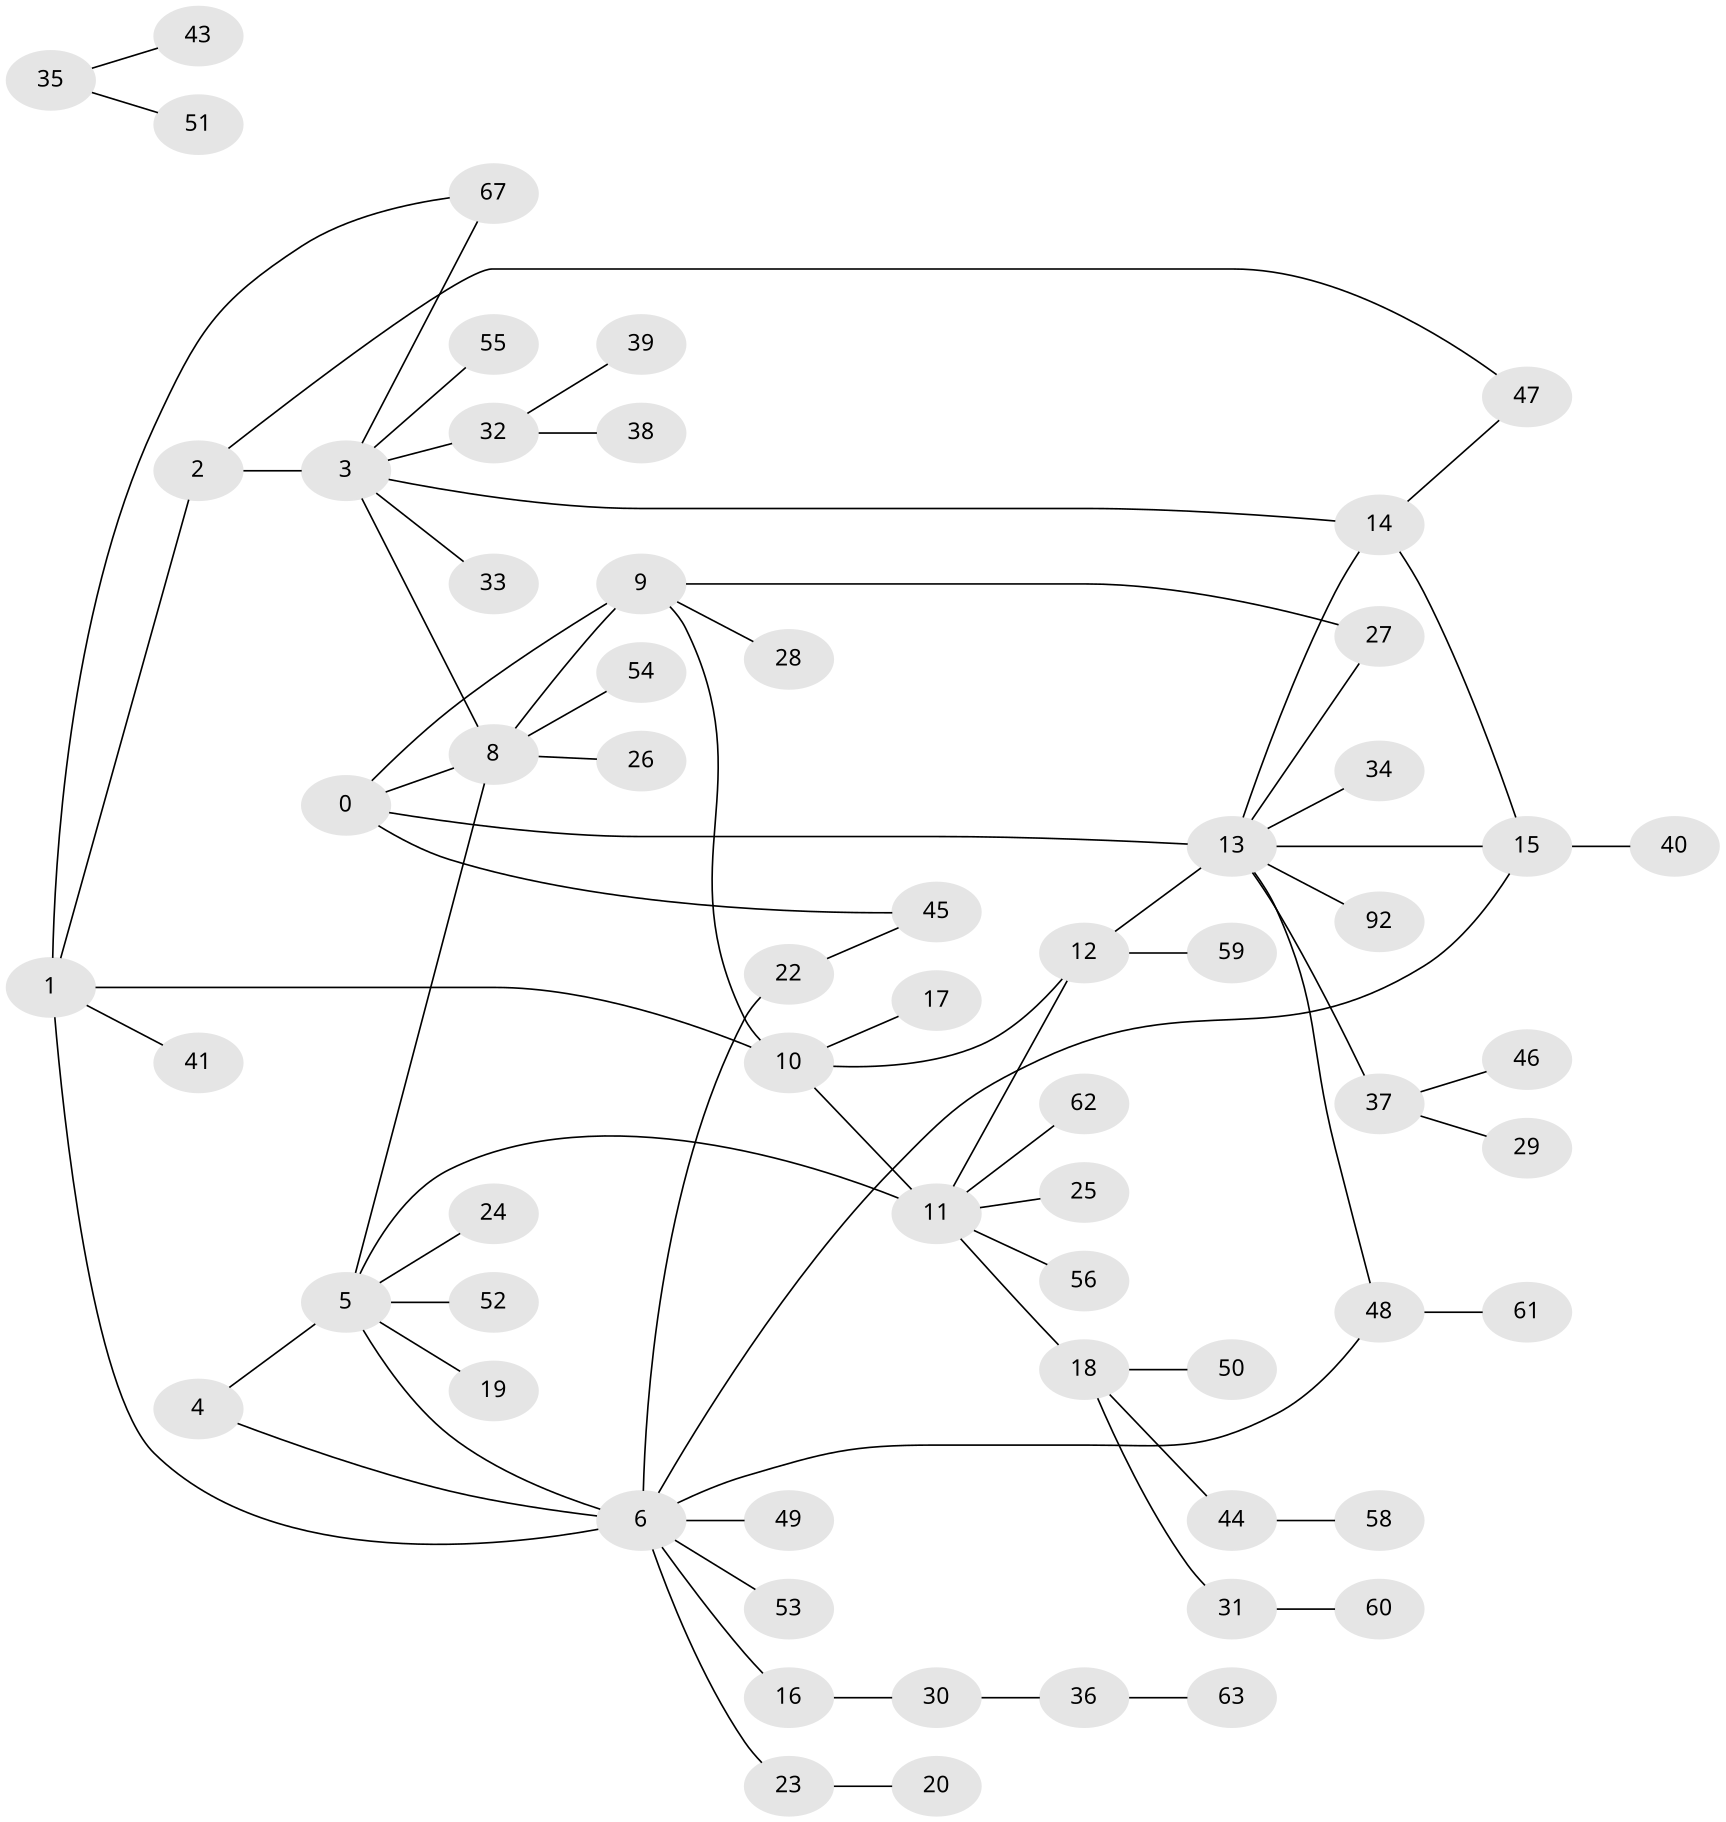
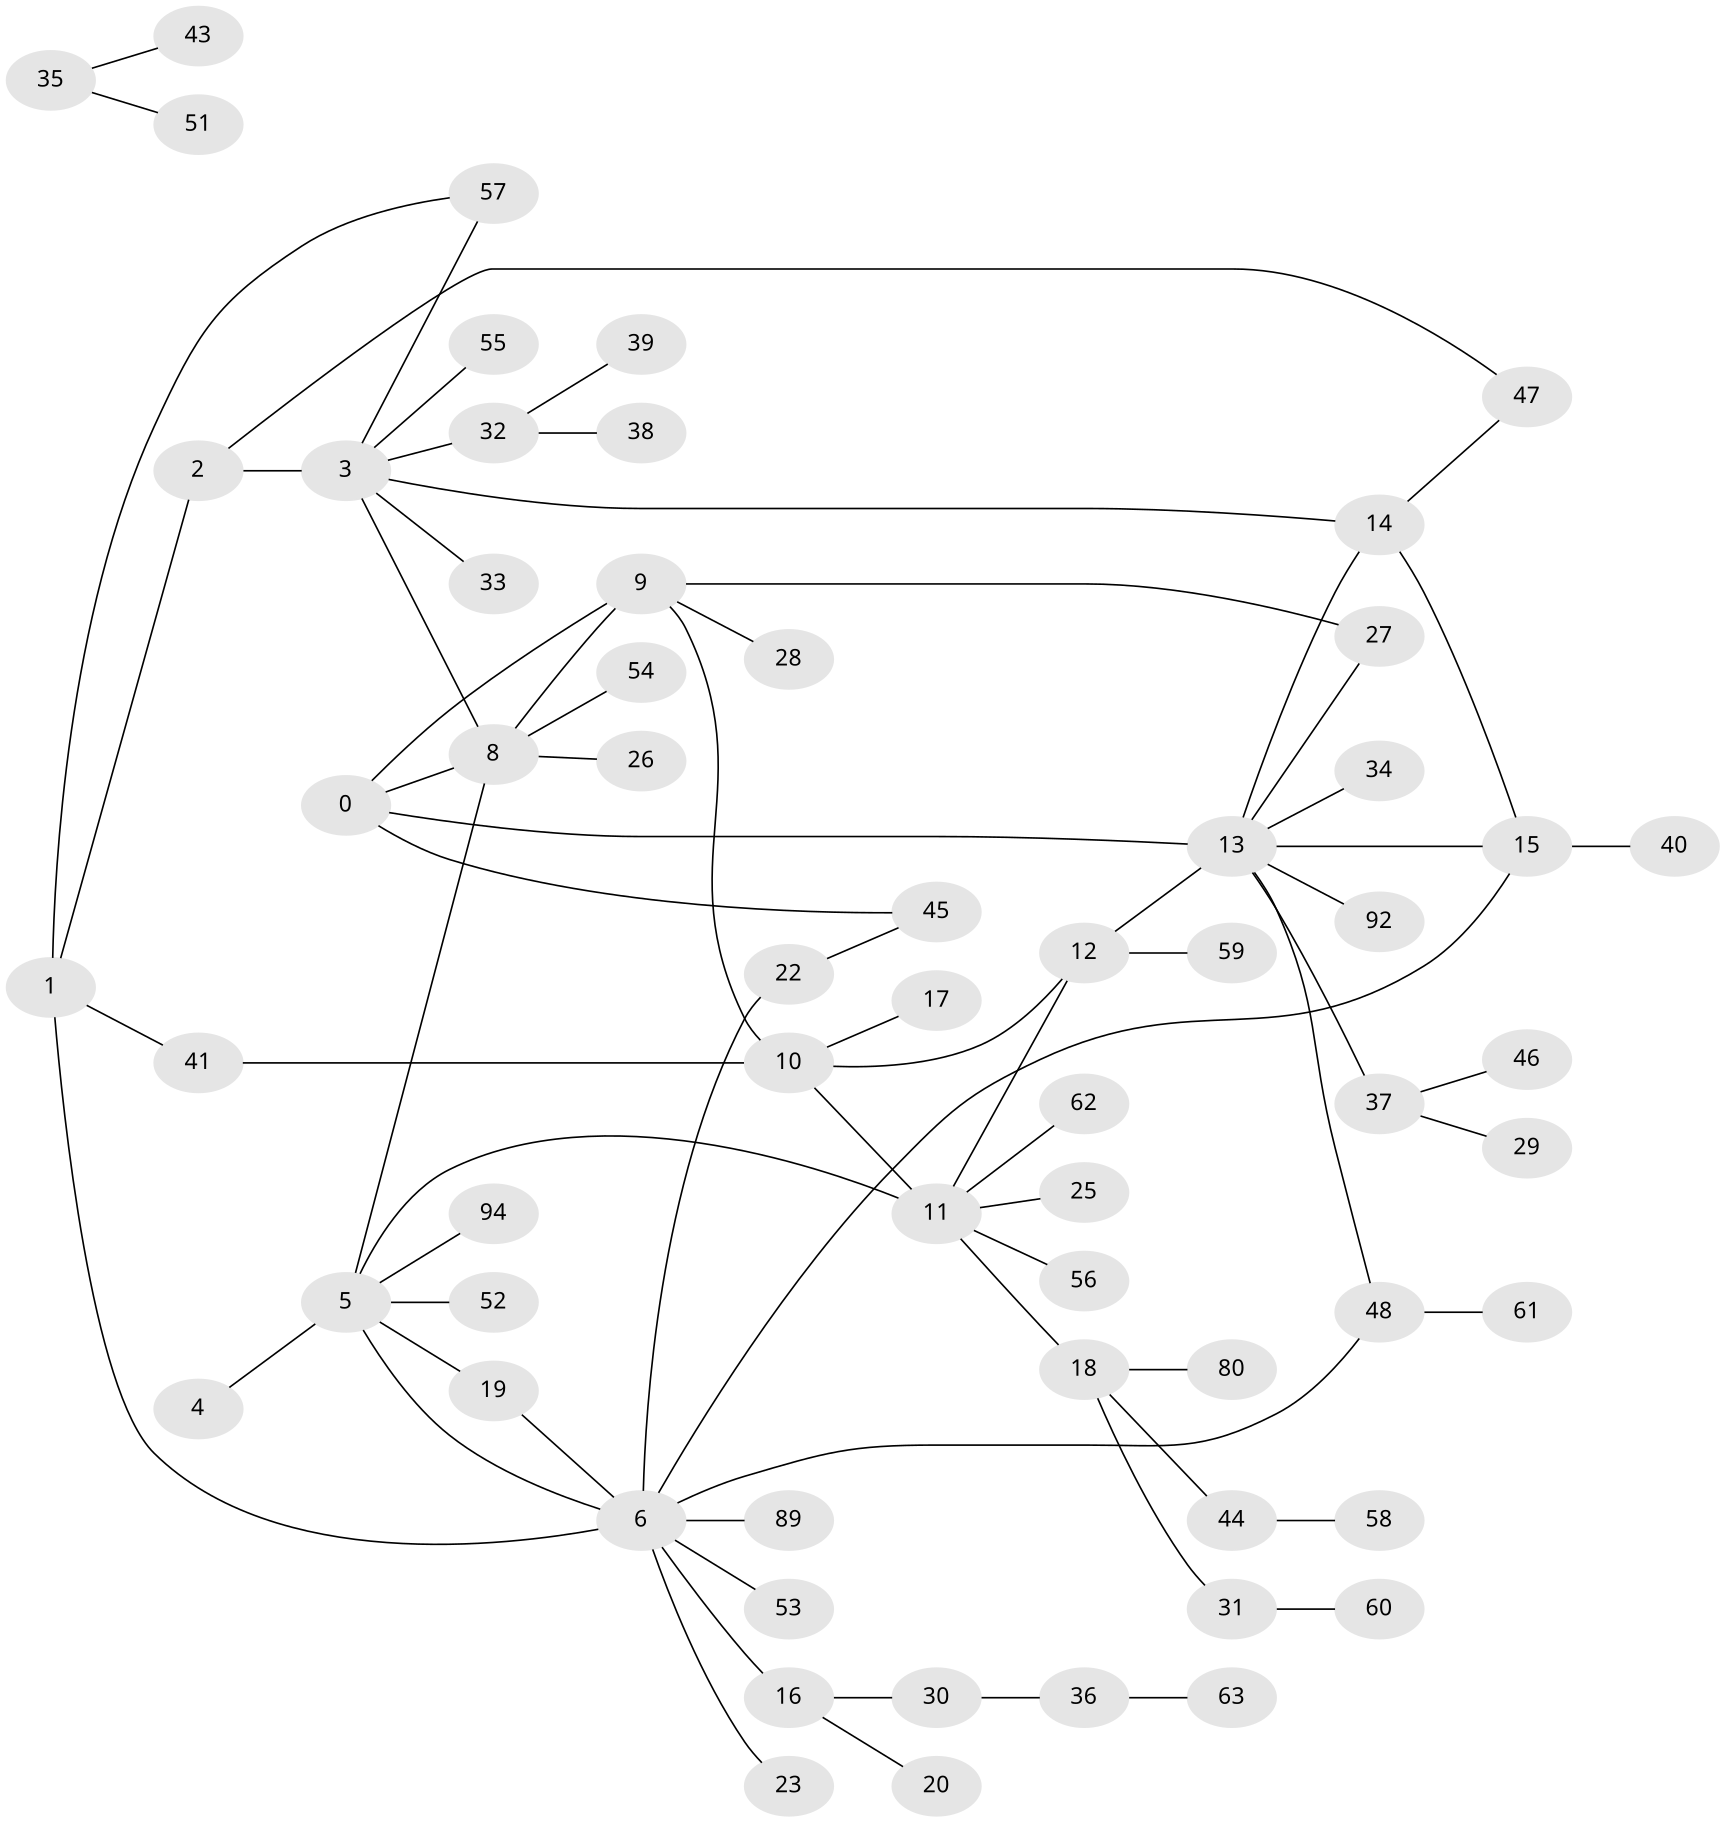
(494, 194) -> (494, 194)
(411, 987) -> (493, 1063)
(494, 1214) -> (494, 1214)
(1232, 1370) -> (1232, 1370)
(414, 1482) -> (568, 1456)
(789, 1521) -> (789, 1521)
(863, 1786) -> (863, 1742)
